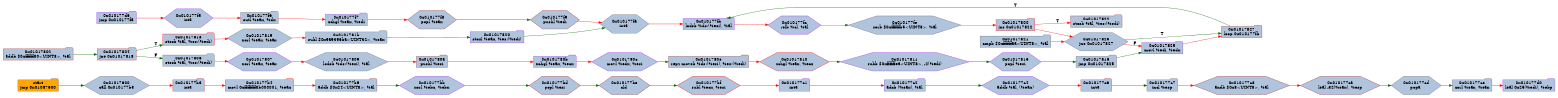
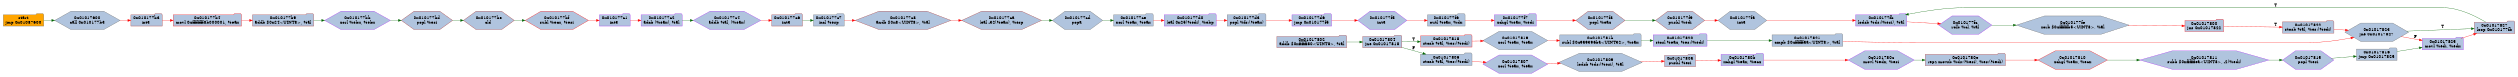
none -> (1247, 20)
(563, 33) -> (1738, 41)
(1052, 33) -> (2340, 30)
